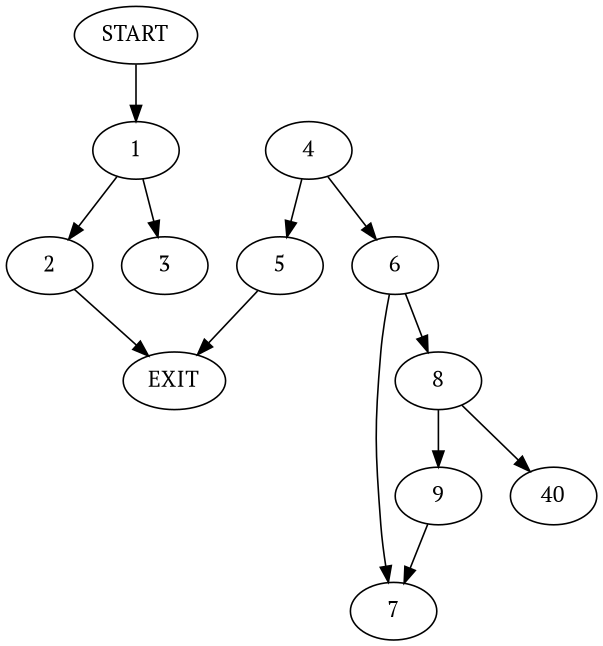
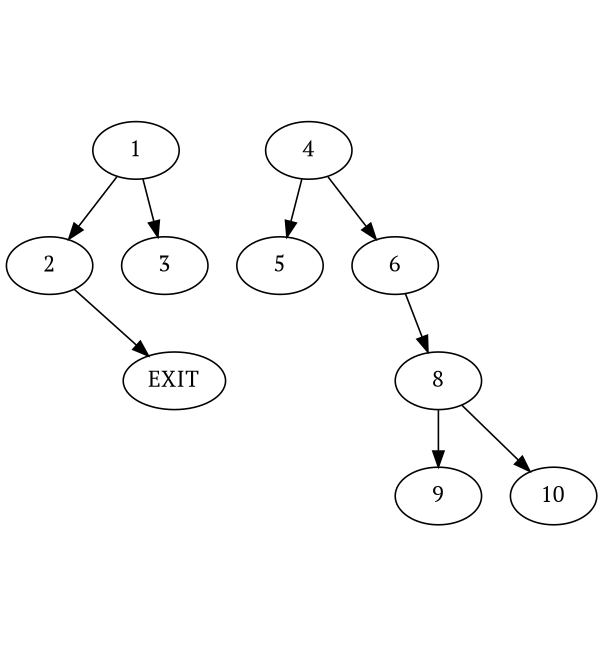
(136, 35) -> none
(233, 317) -> none
(554, 496) -> (554, 496)
(394, 611) -> none
